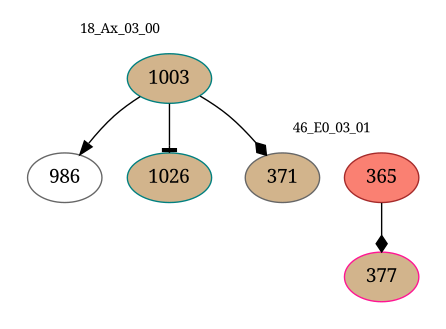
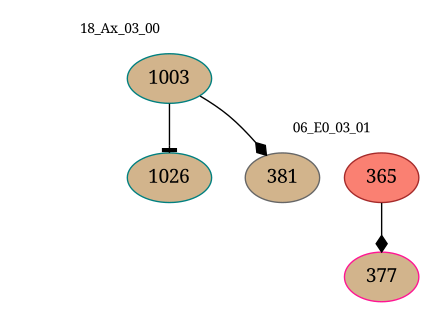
(332, 129) -> (332, 129)
(65, 178) -> none
(282, 178) -> (282, 178)
